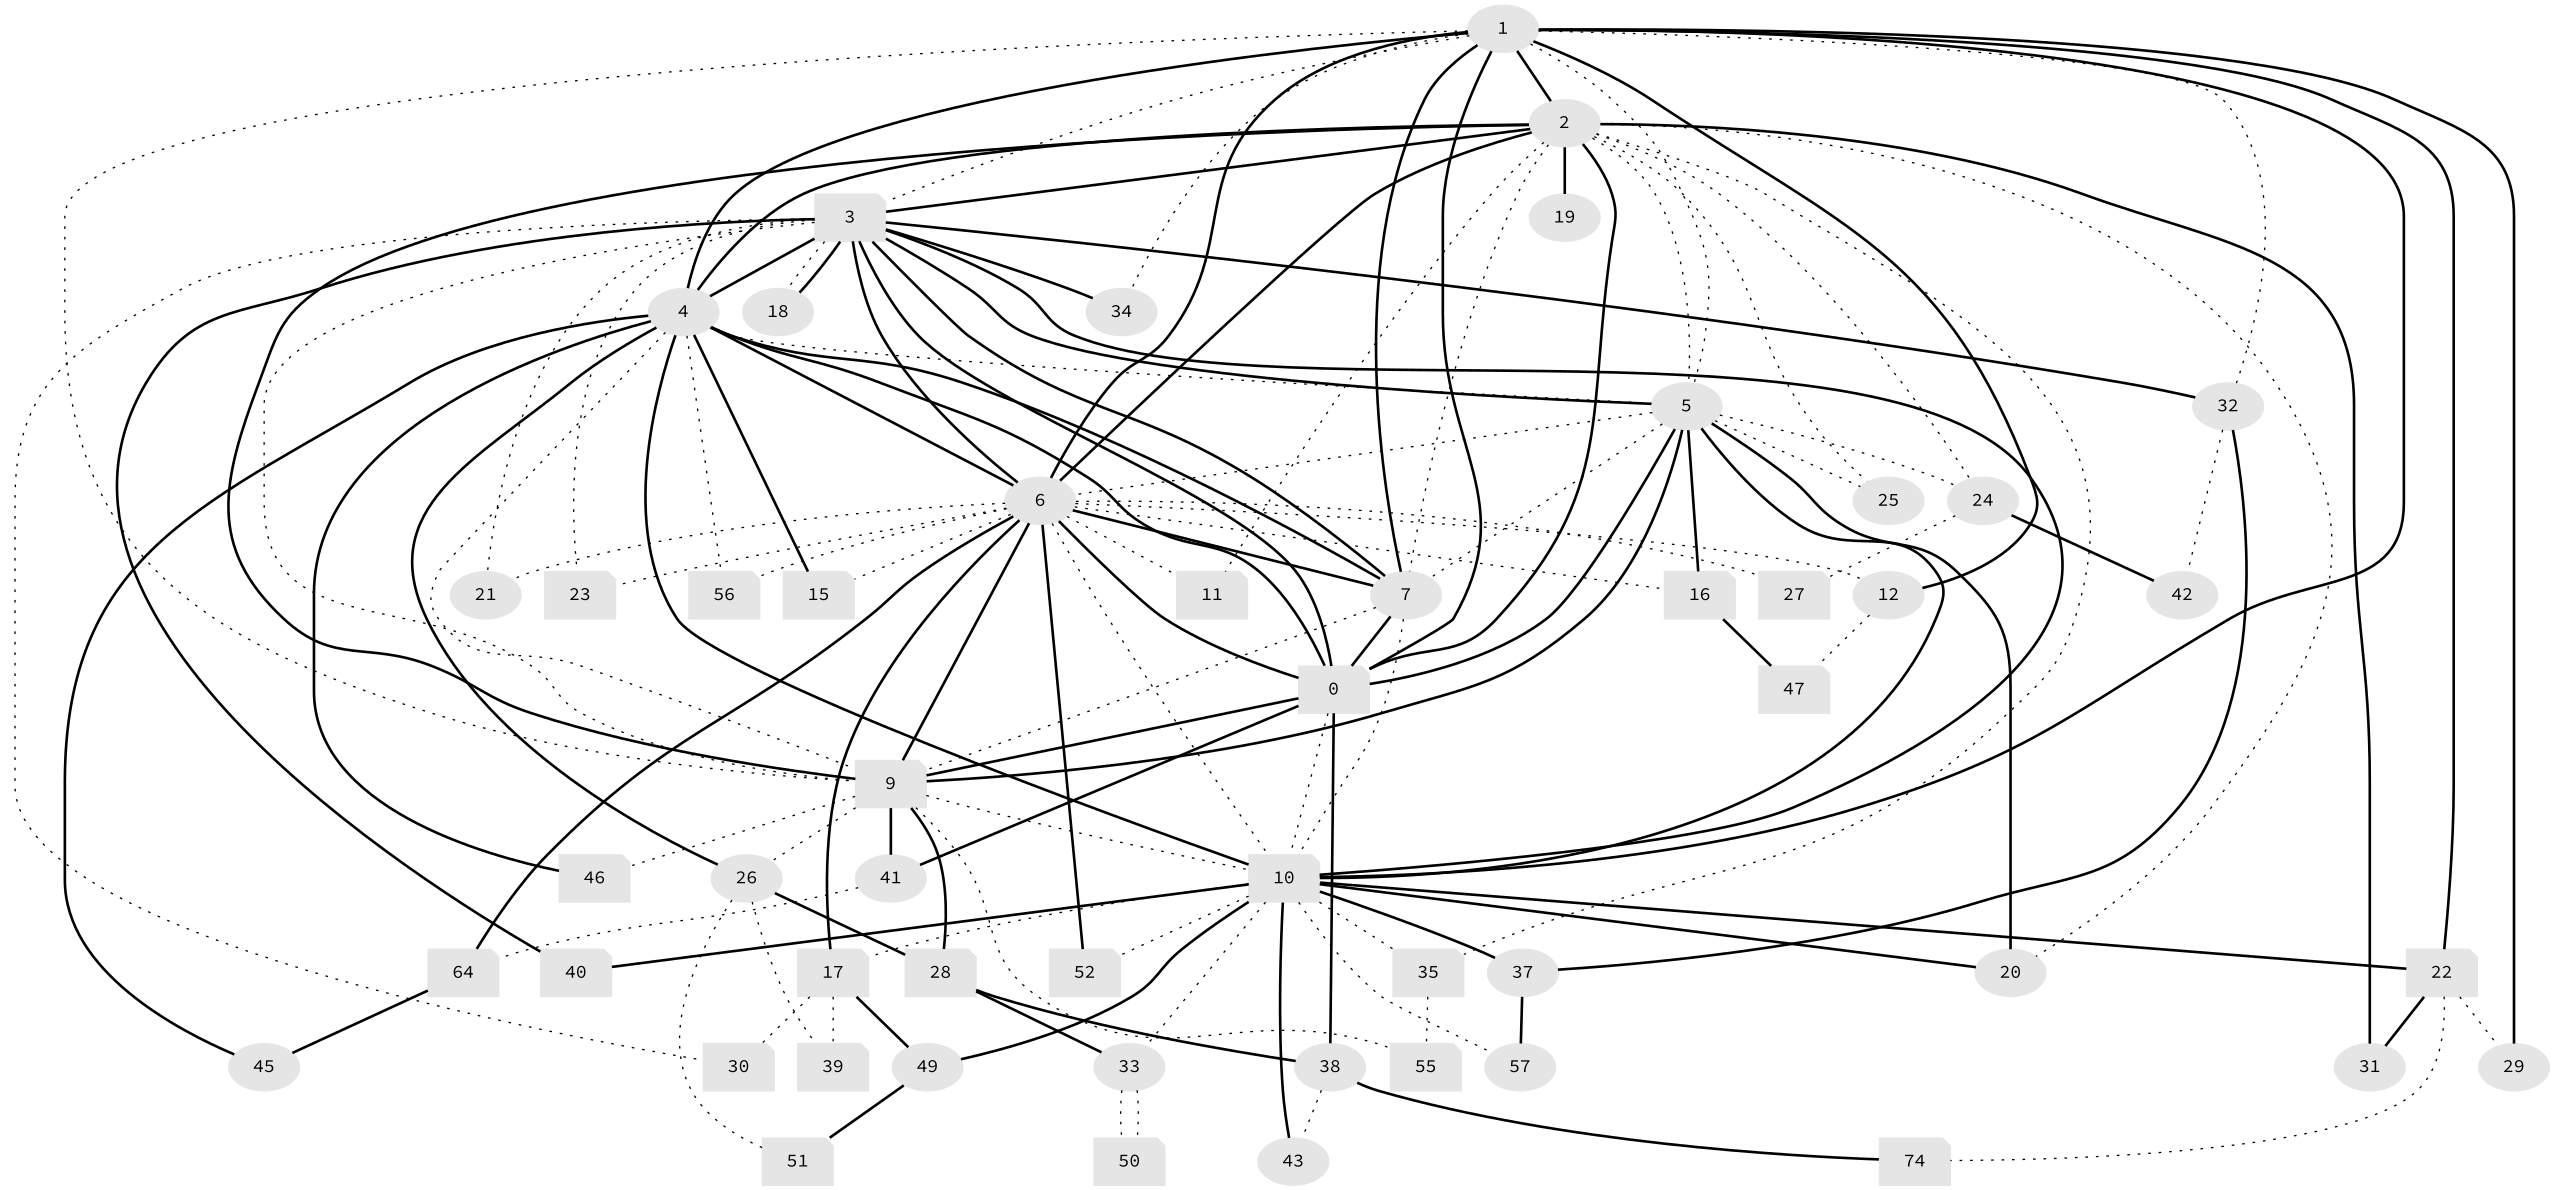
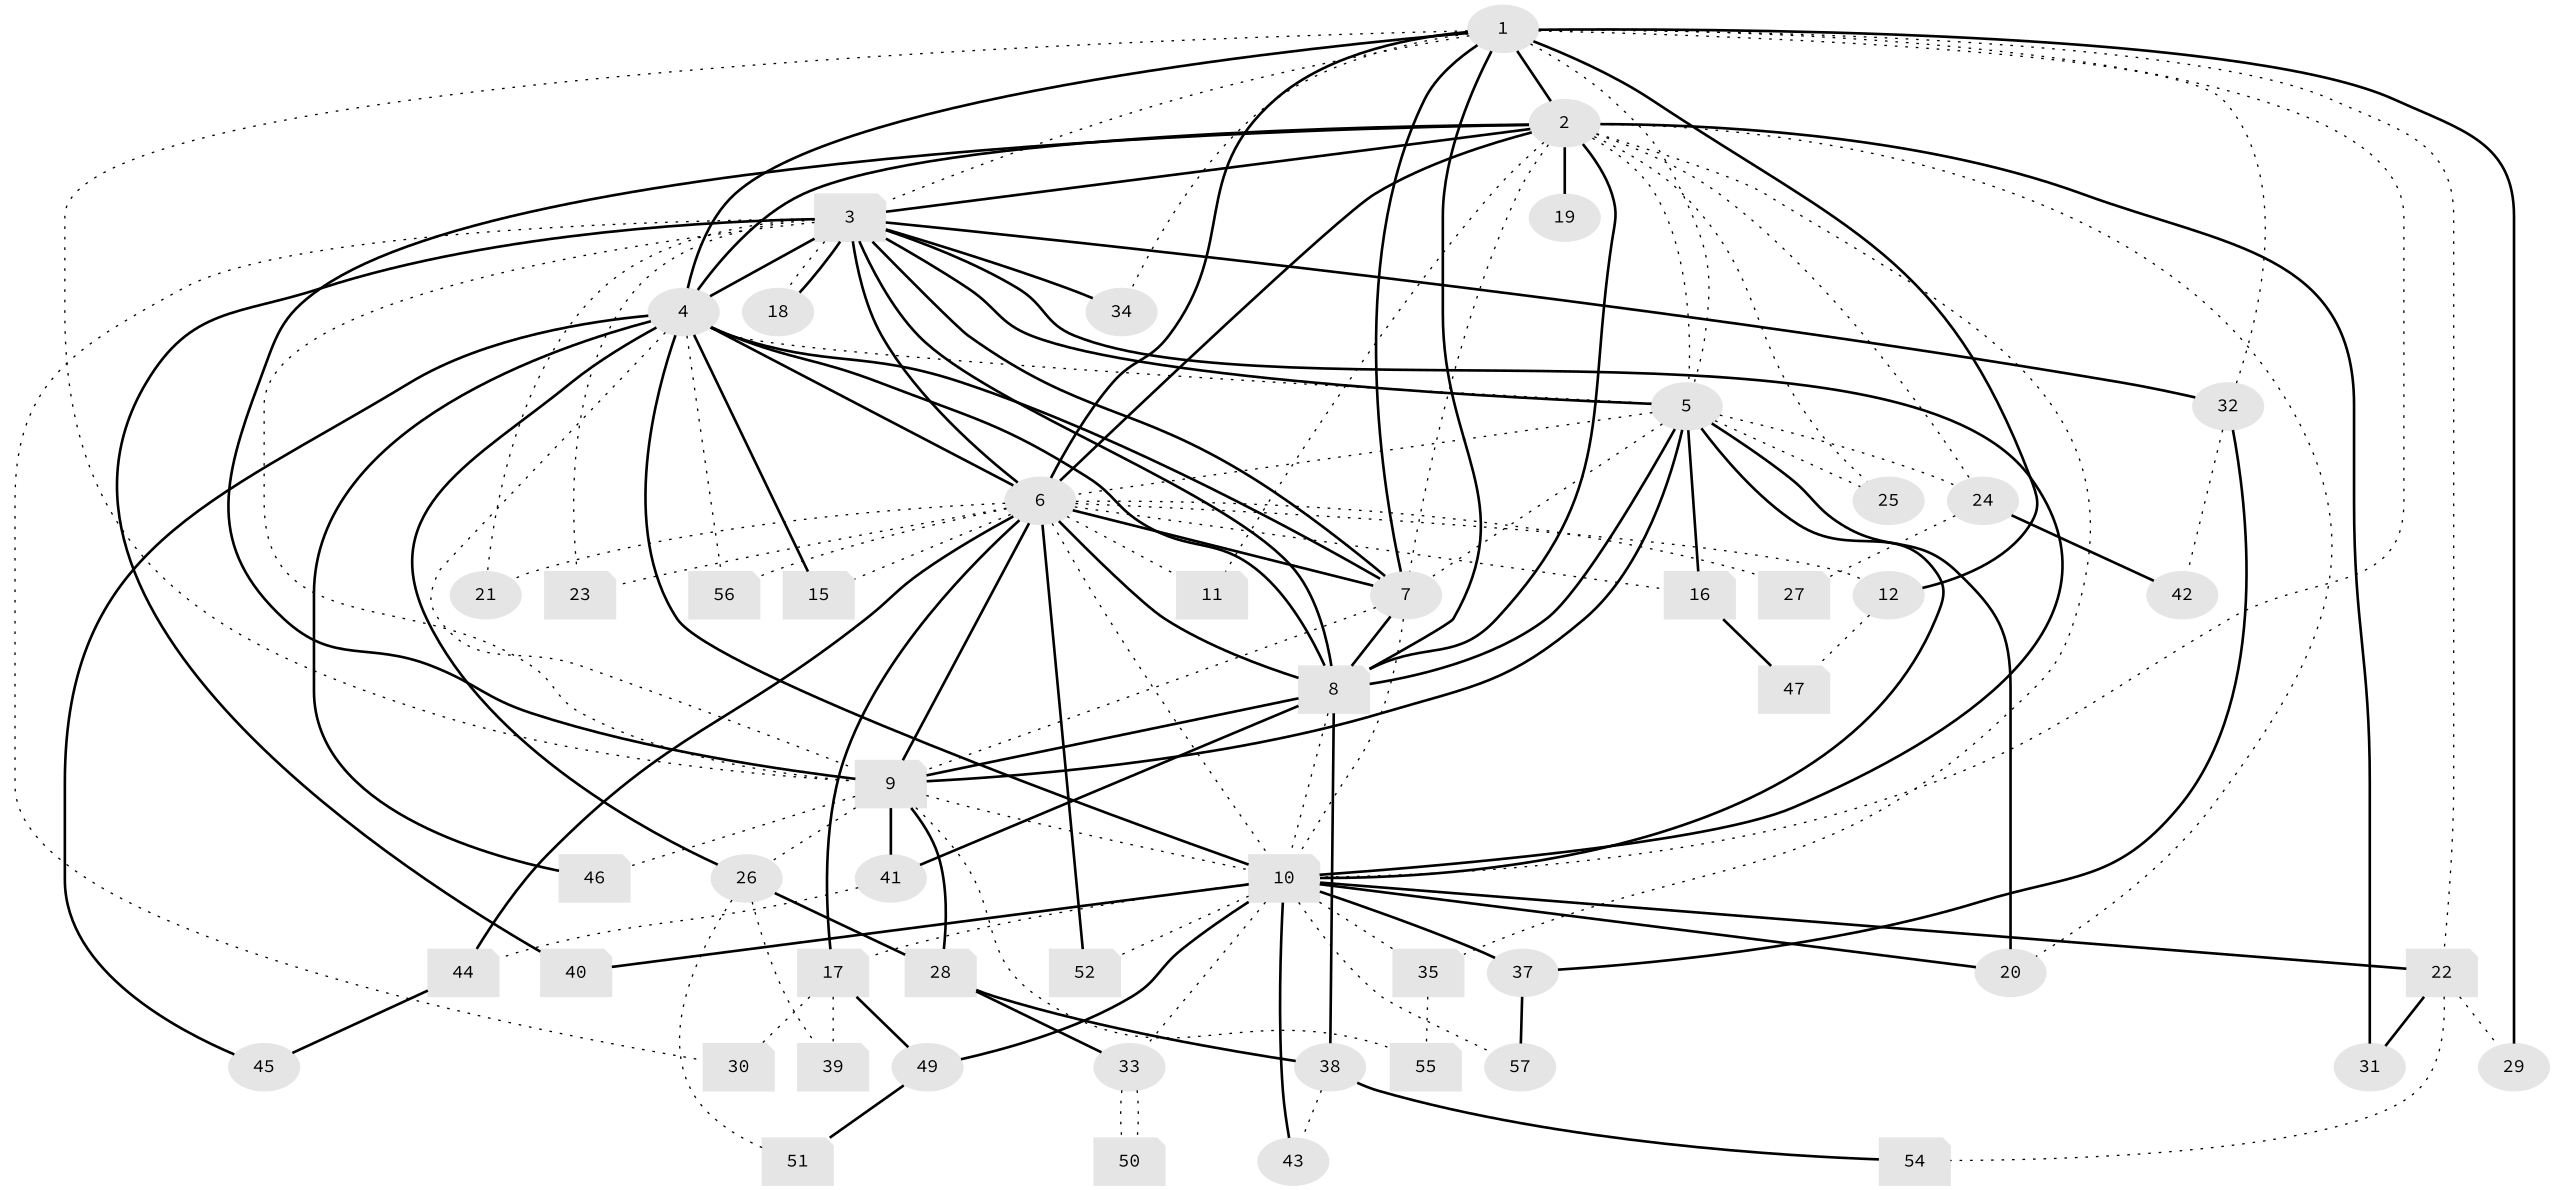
(2385, 123) -> (2385, 123)
(2404, 494) -> (2404, 494)
(1334, 690) -> (1334, 690)
(463, 973) -> (463, 973)
(1915, 1162) -> (1915, 1162)
